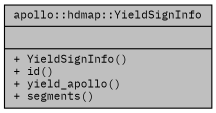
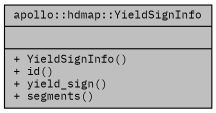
(68, 84) -> (61, 84)
